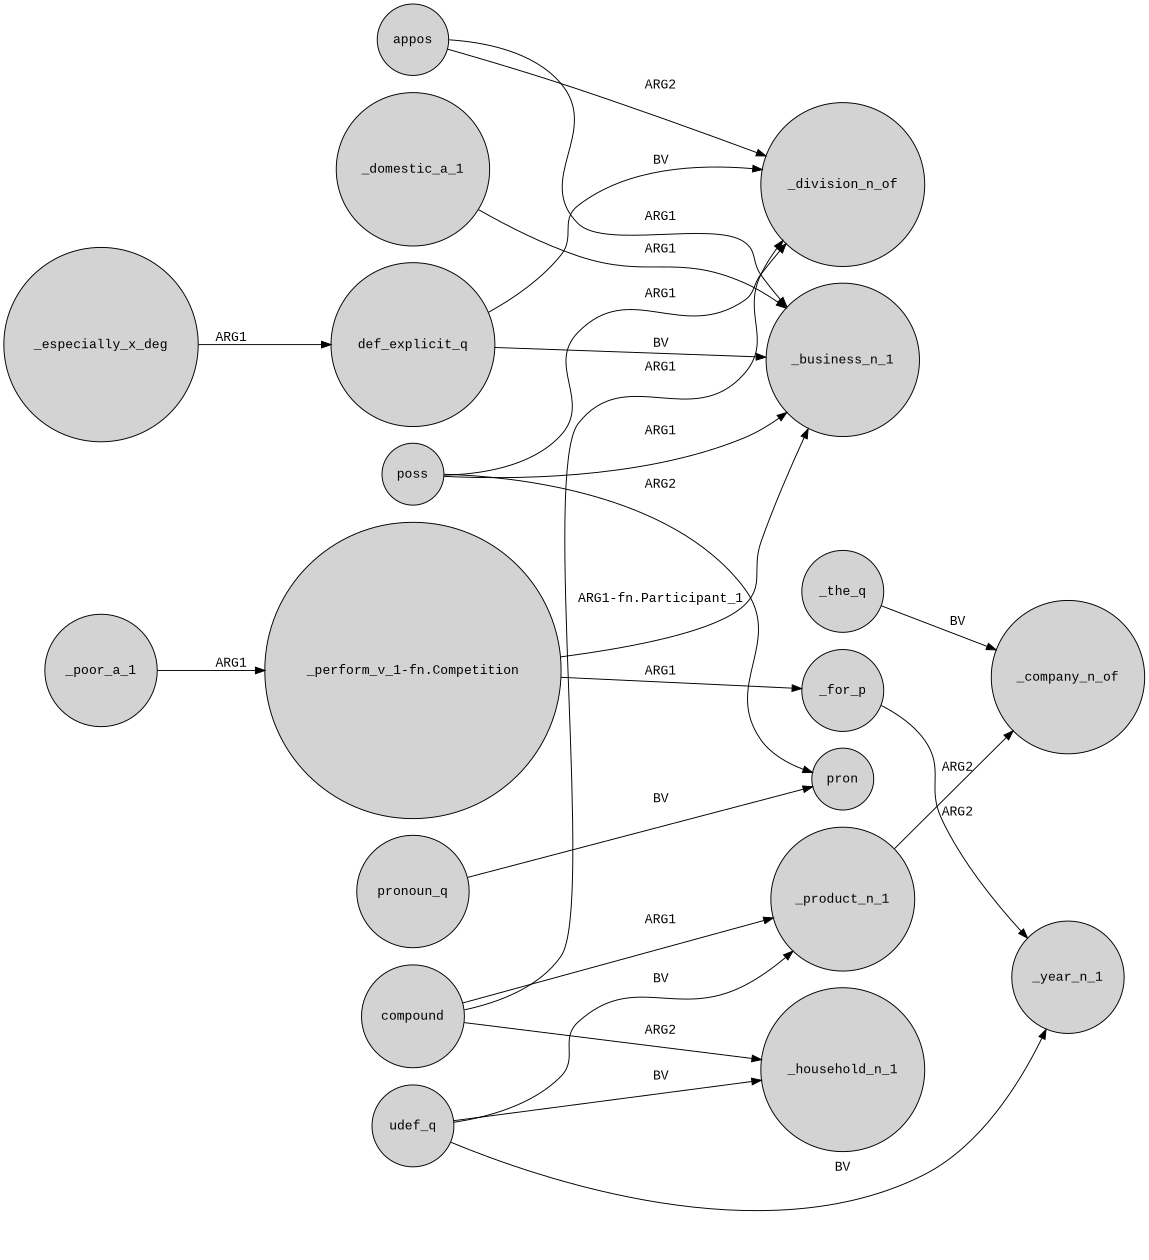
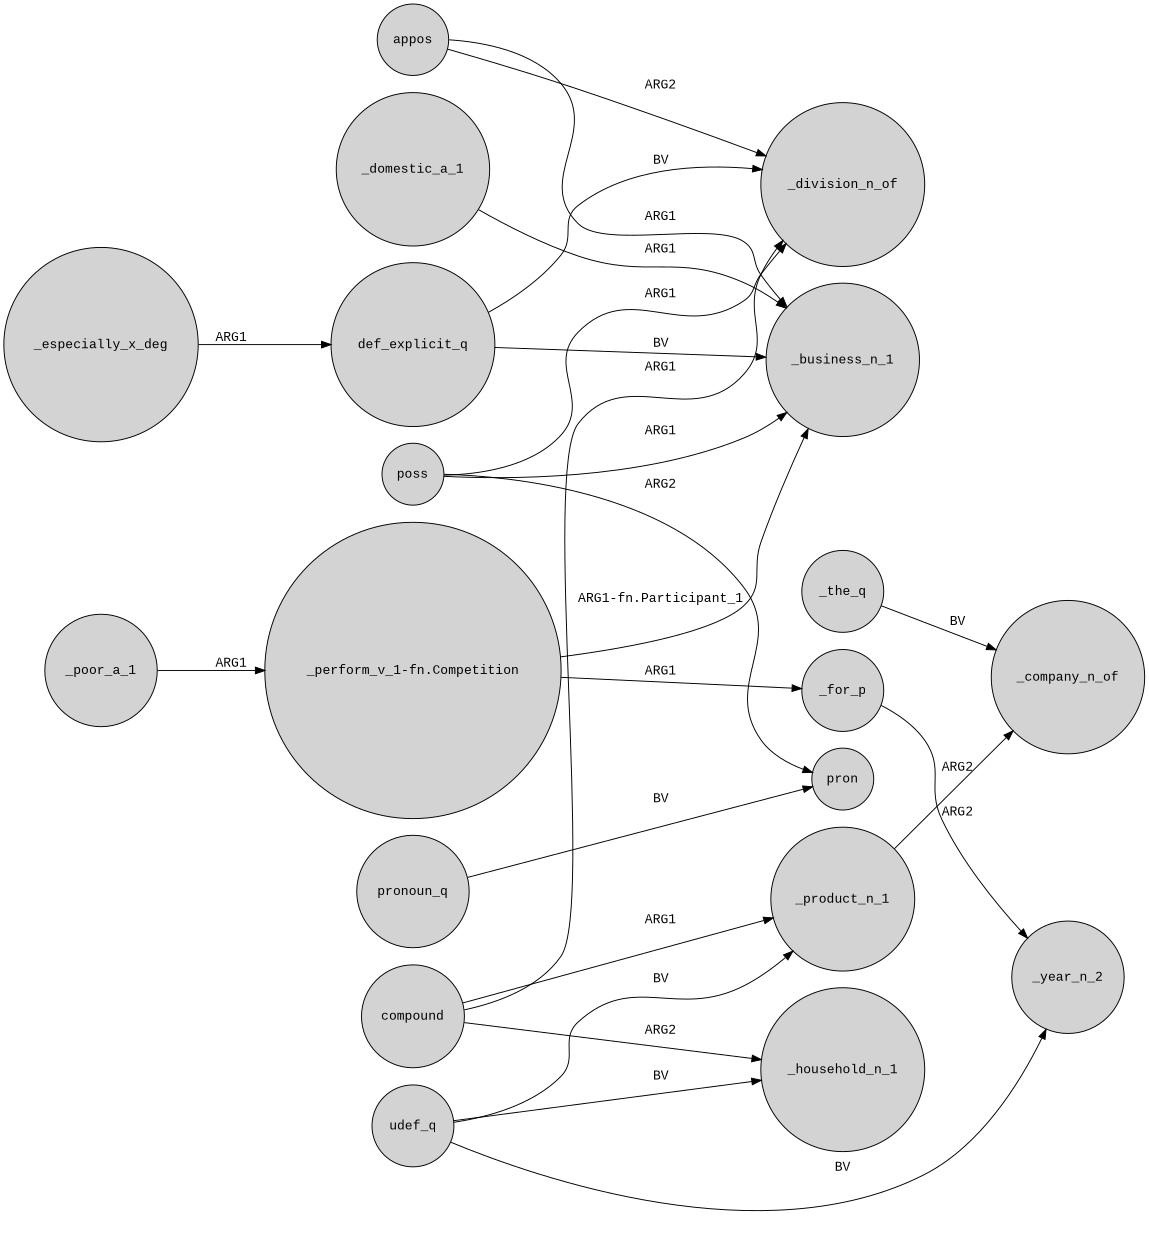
(1068, 977) -> (1068, 977)
